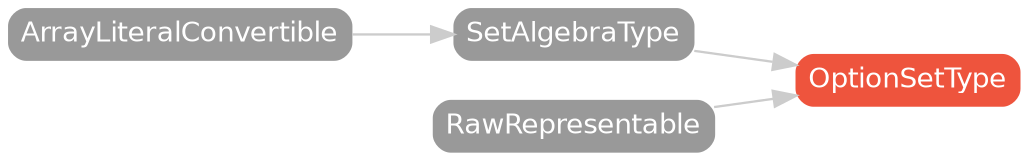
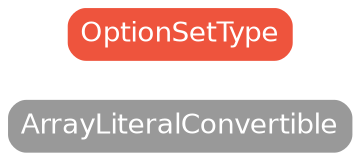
(574, 34) -> none
(574, 126) -> none
